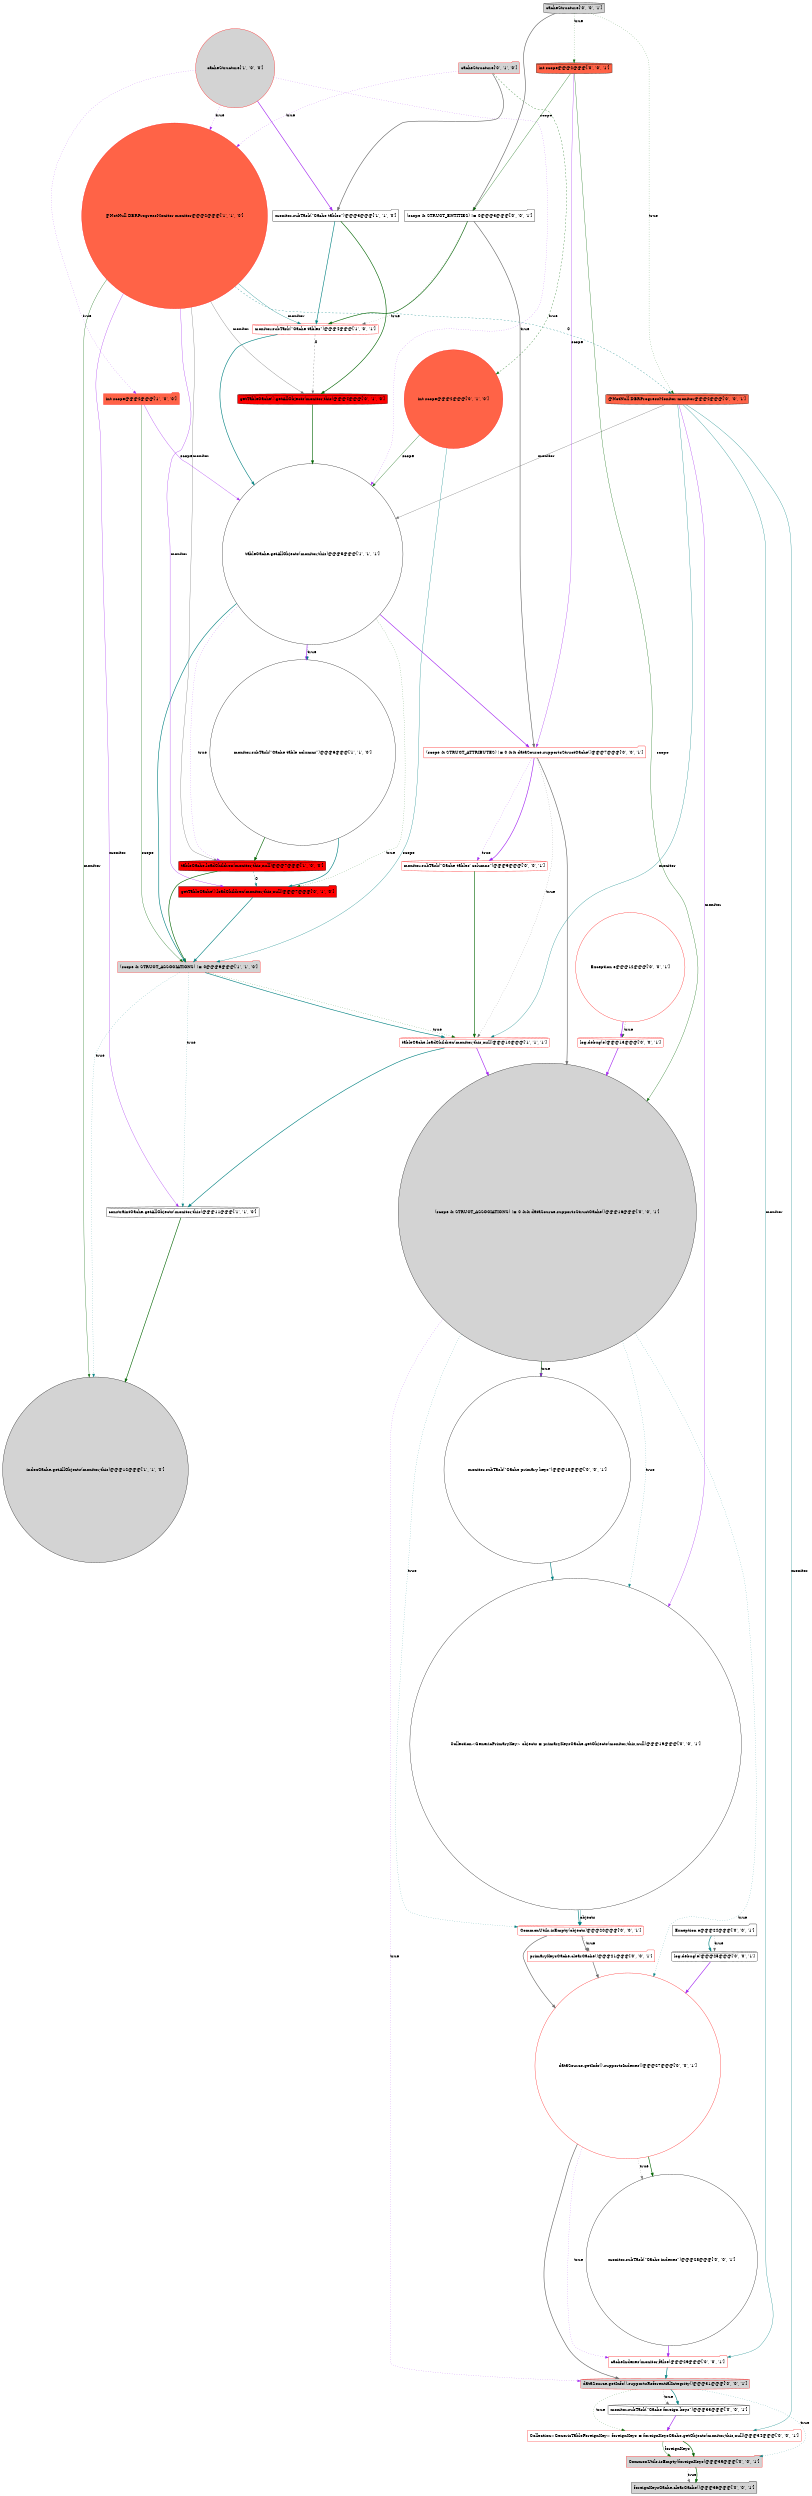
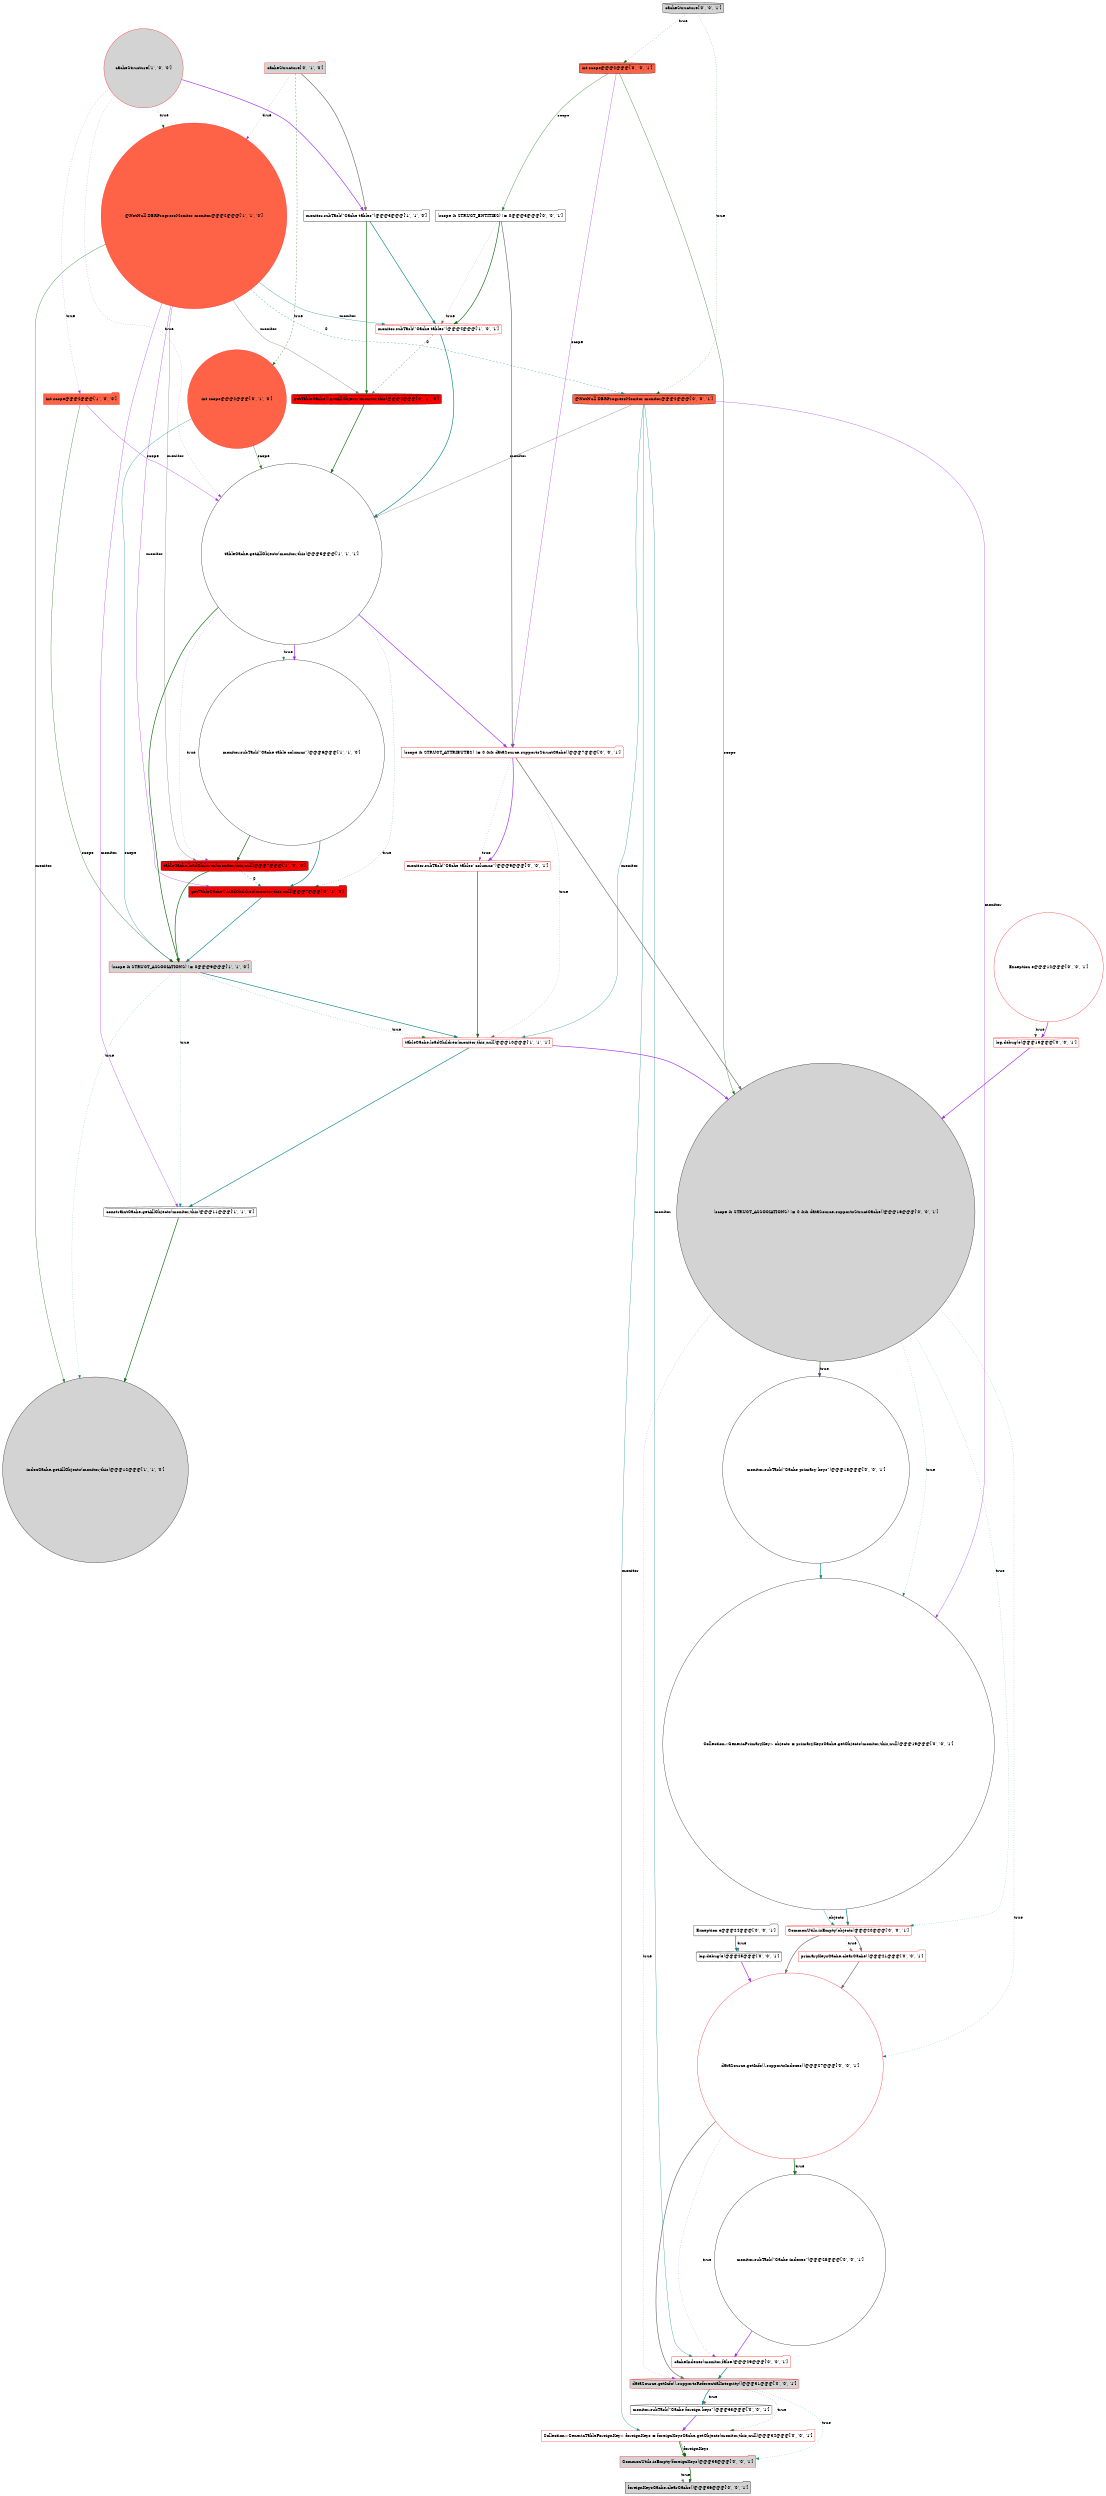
(522, 109) -> none
(216, 116) -> (160, 115)
(158, 772) -> (149, 775)
